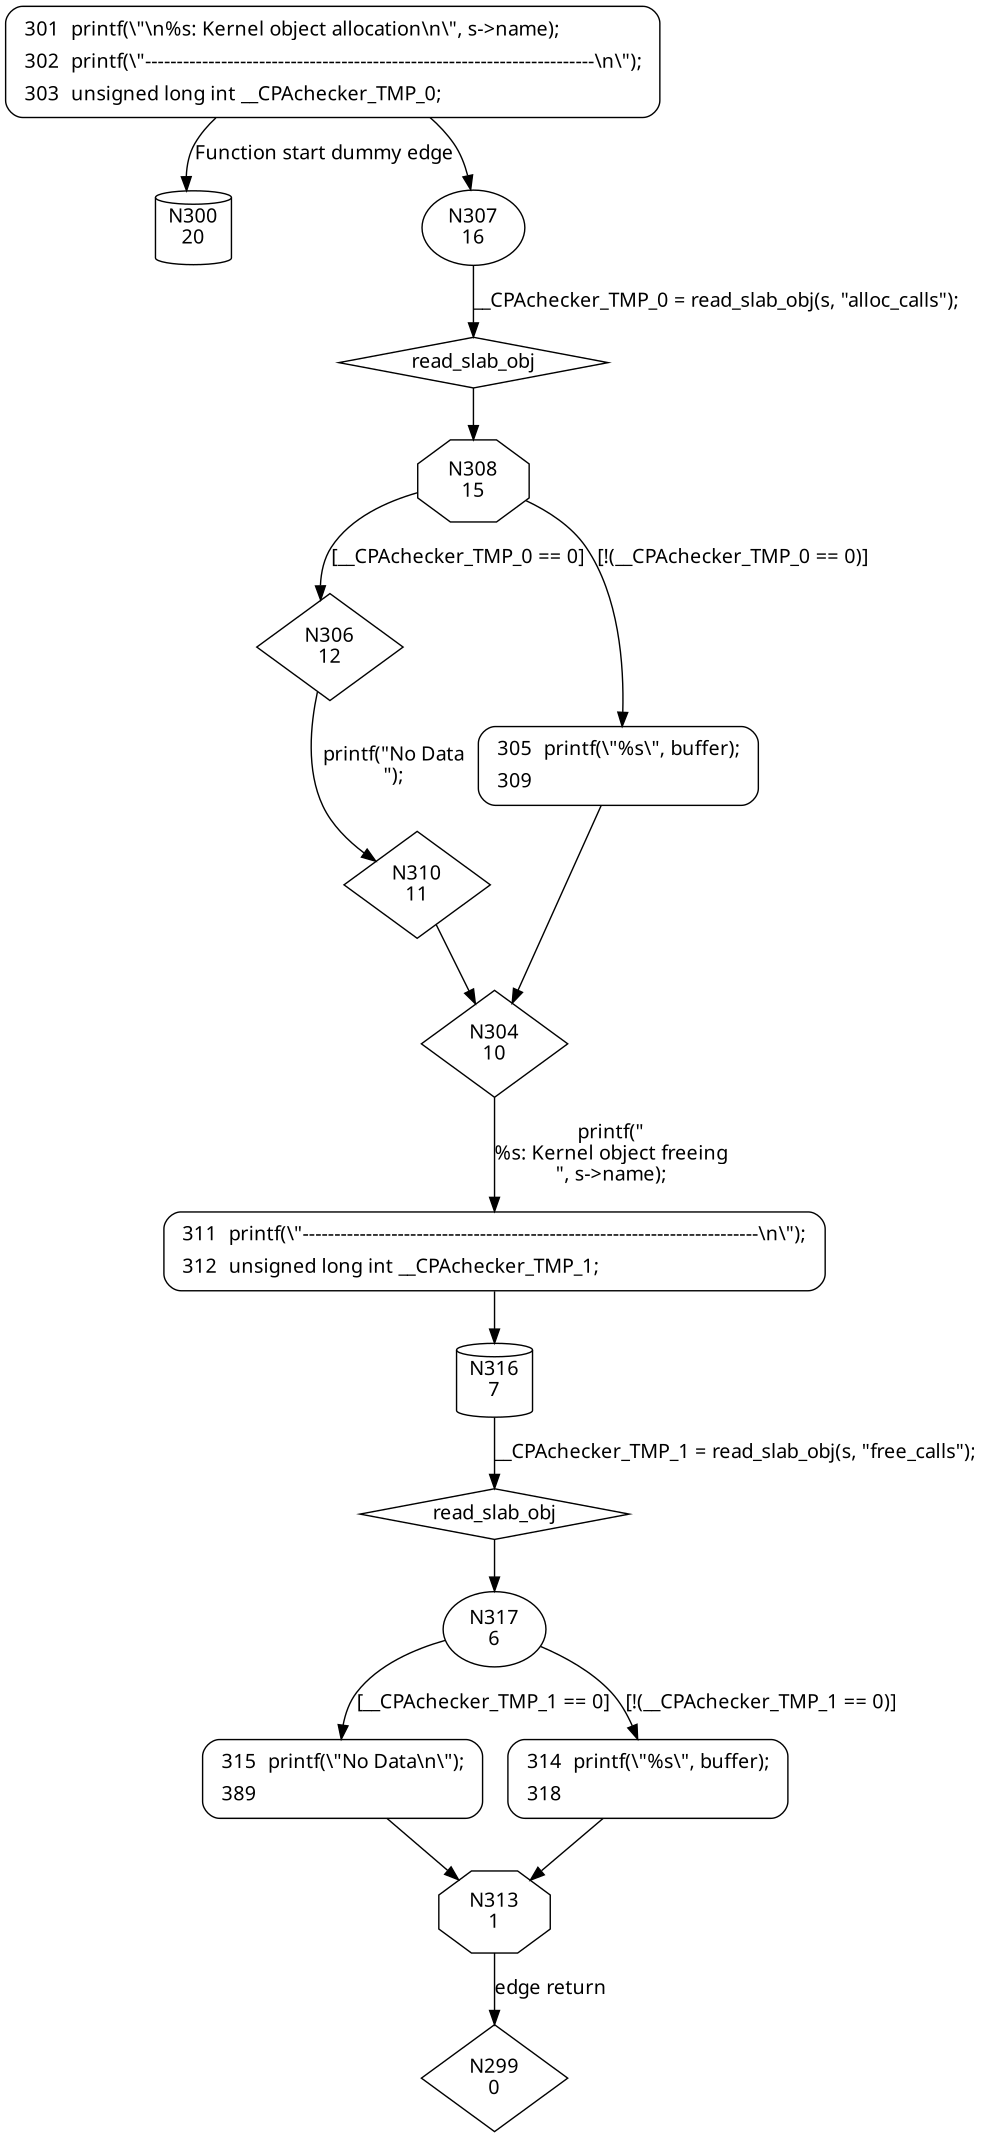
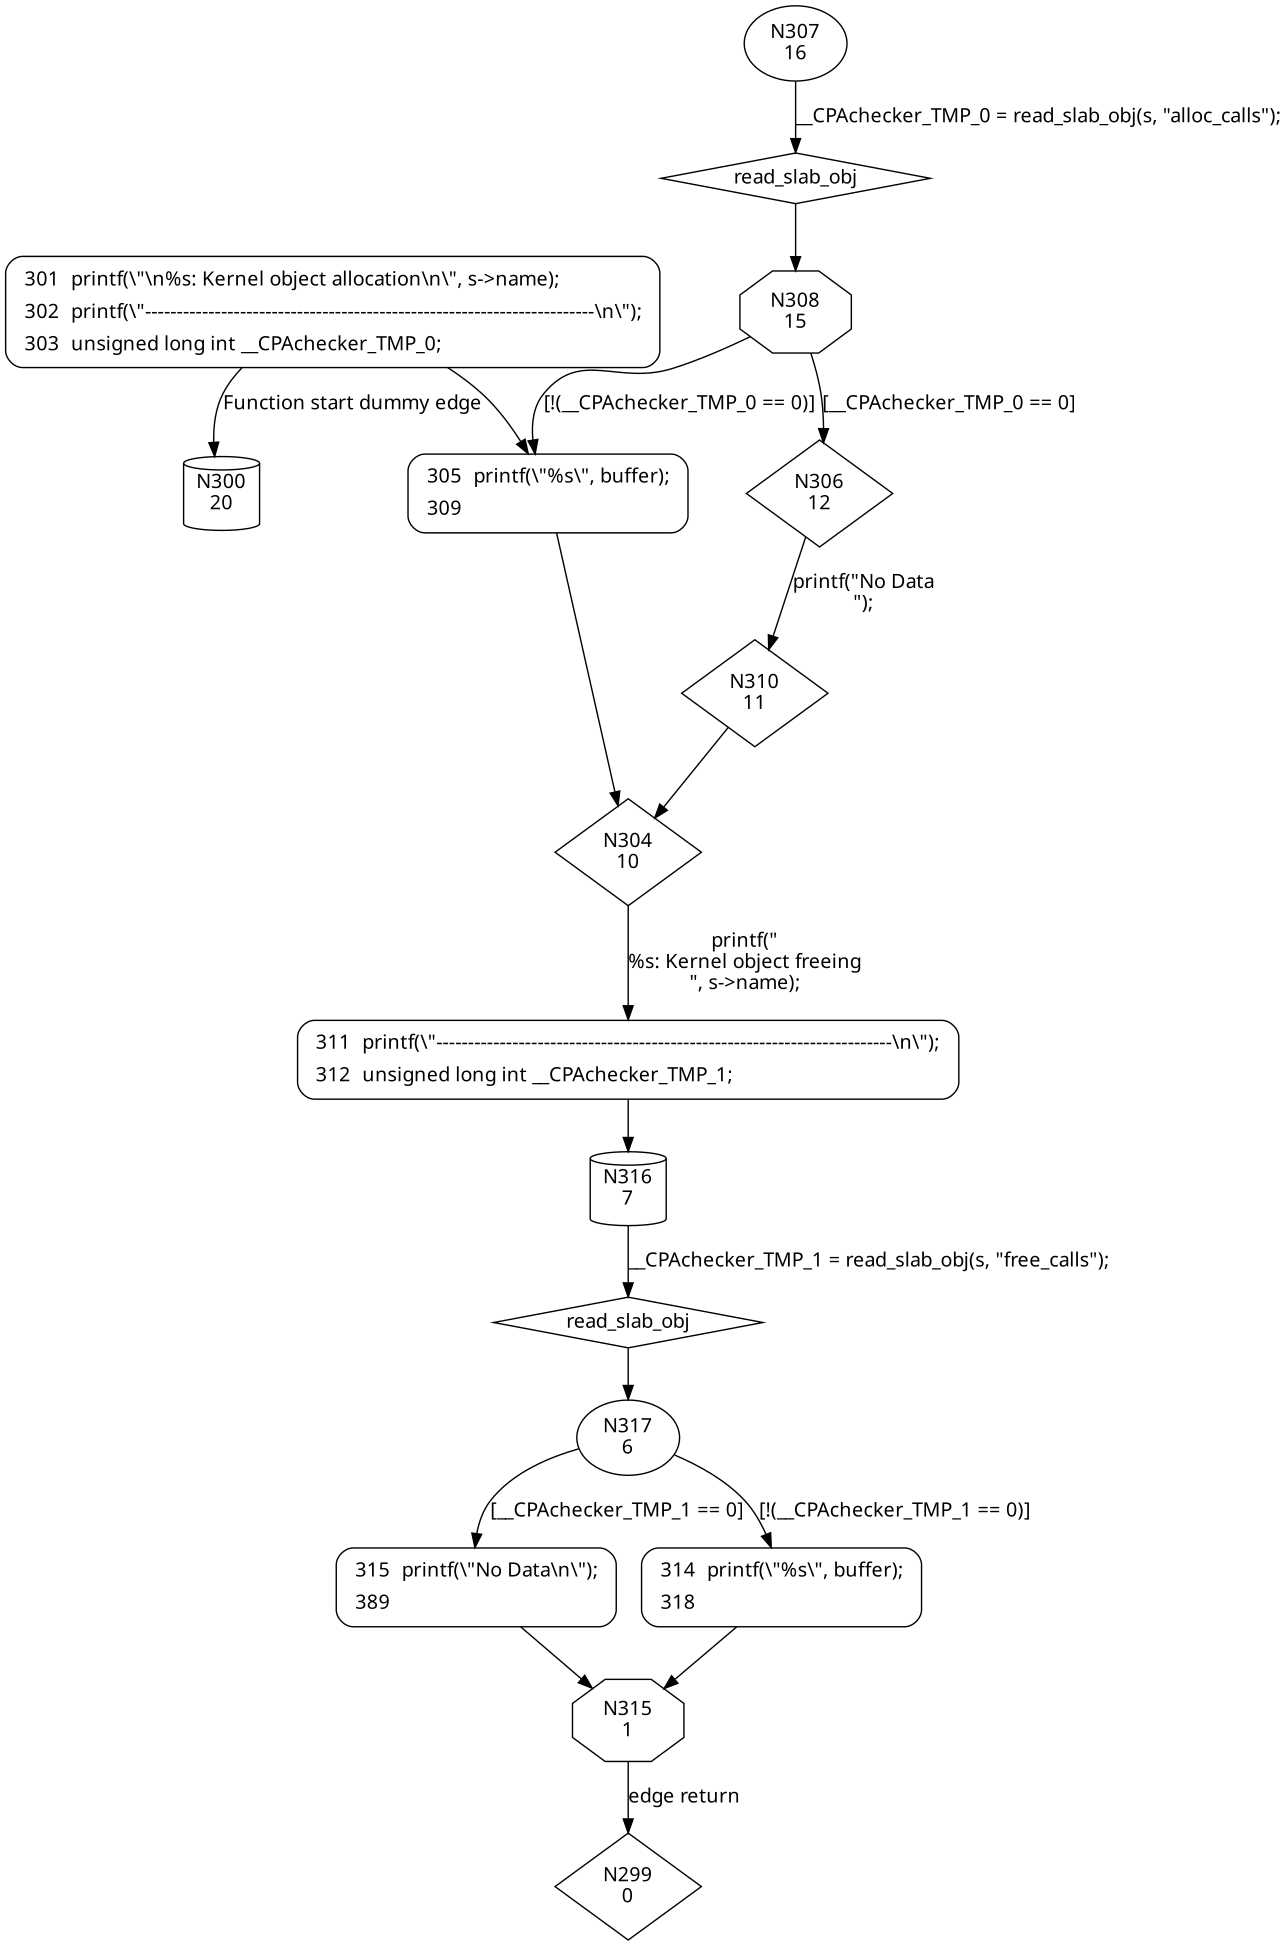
(454, 144) -> (489, 400)
(495, 1912) -> (628, 1720)
